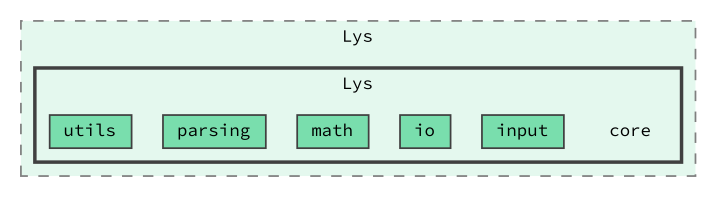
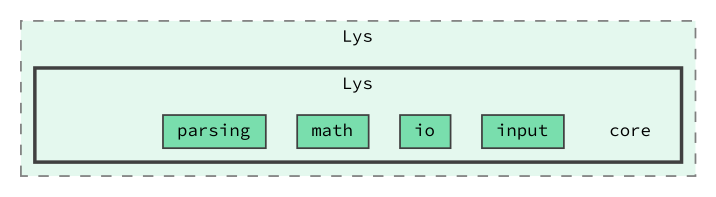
(91, 132) -> none
